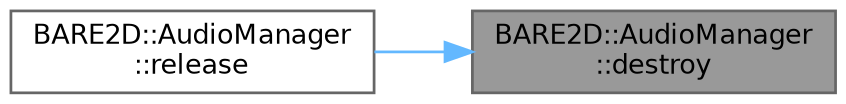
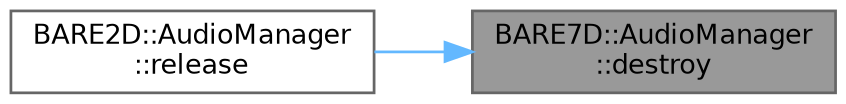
(654, 52) -> (654, 52)
